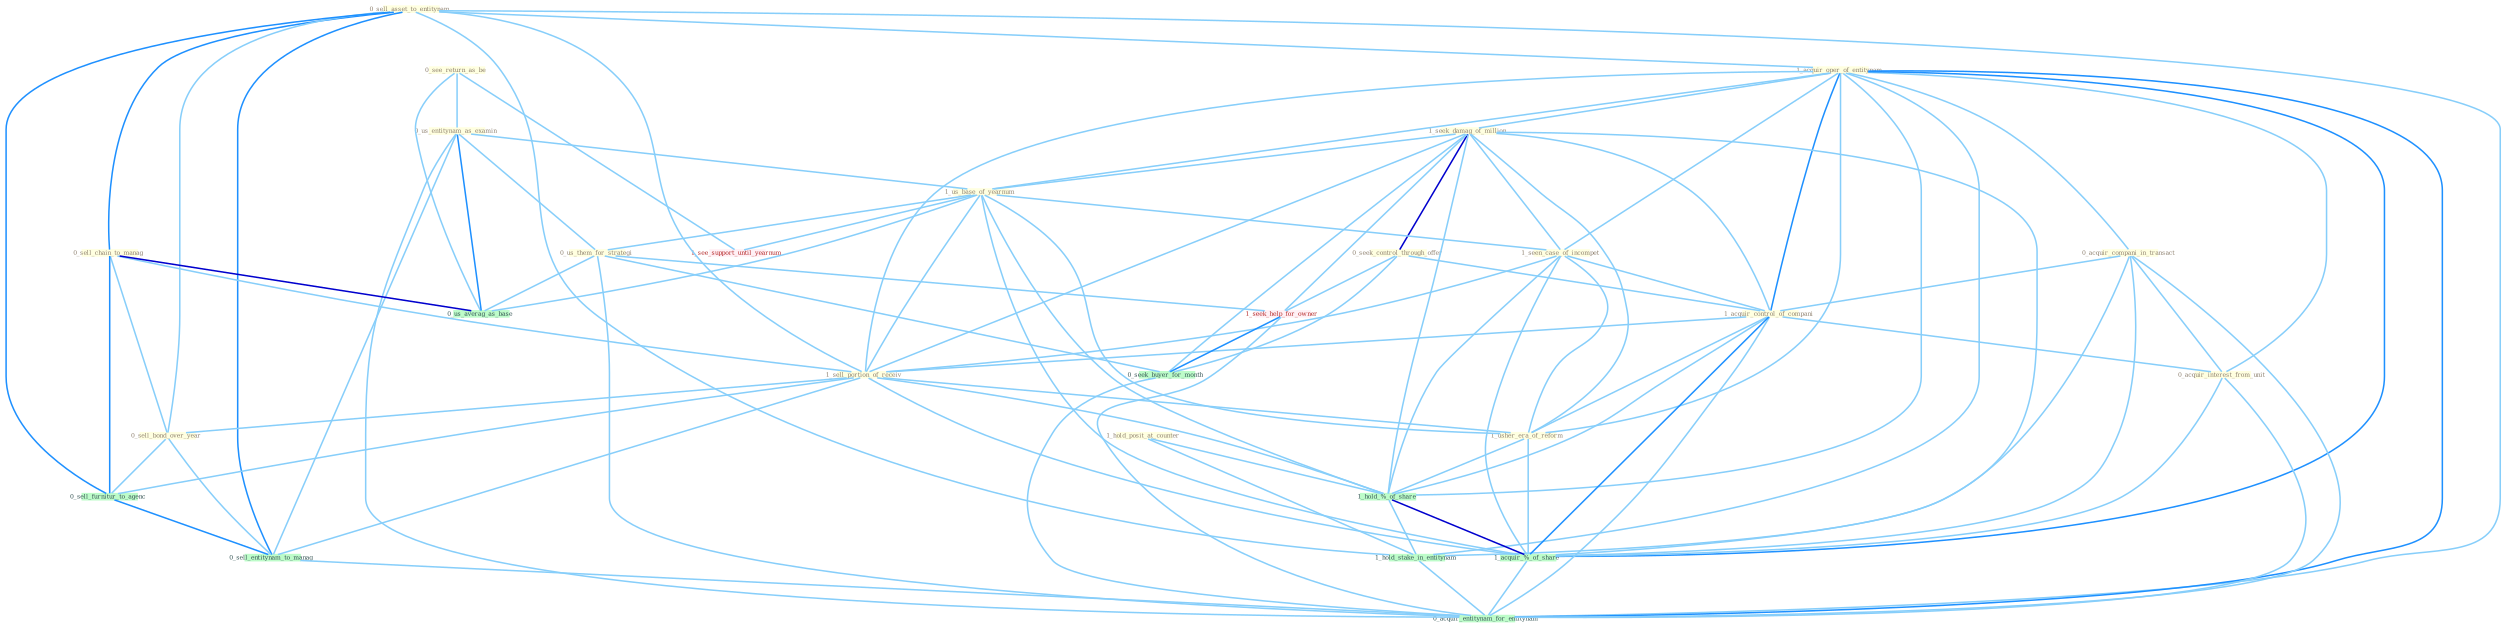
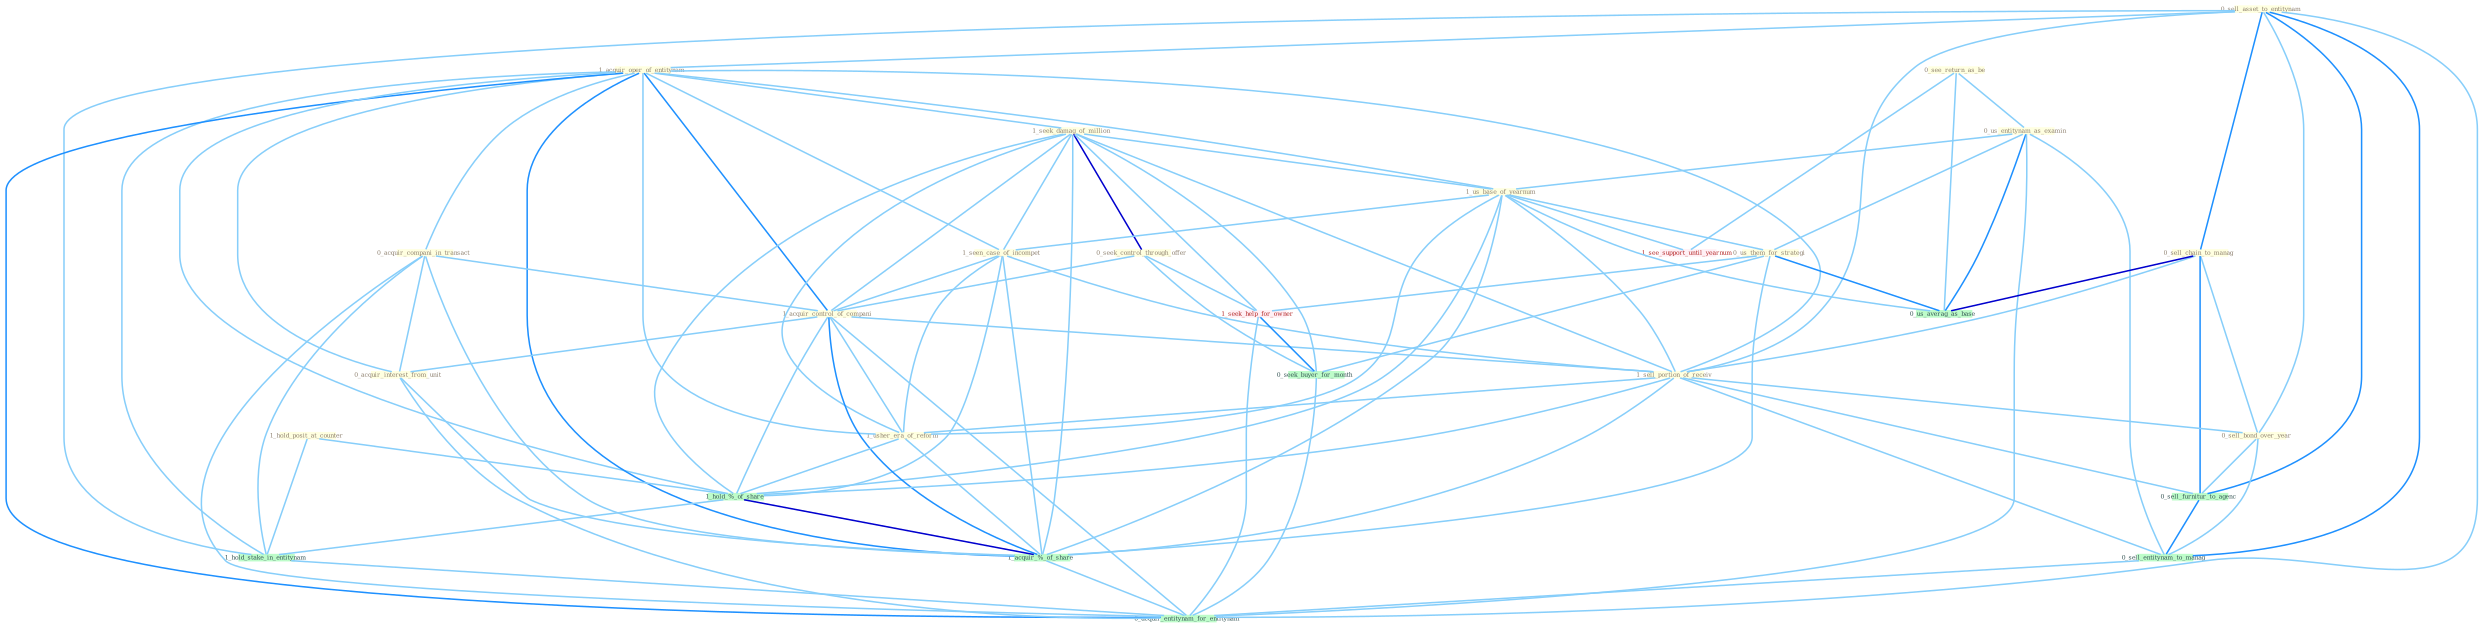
(539, 283) -> (1857, 283)
(877, 577) -> (1509, 512)
